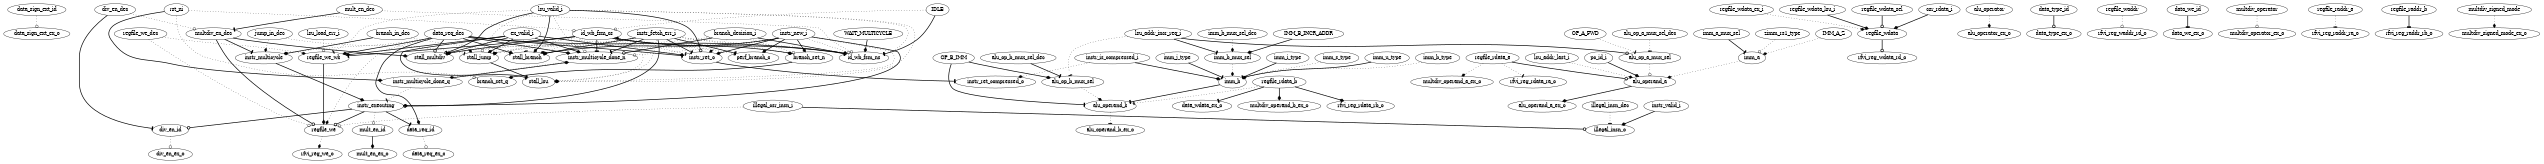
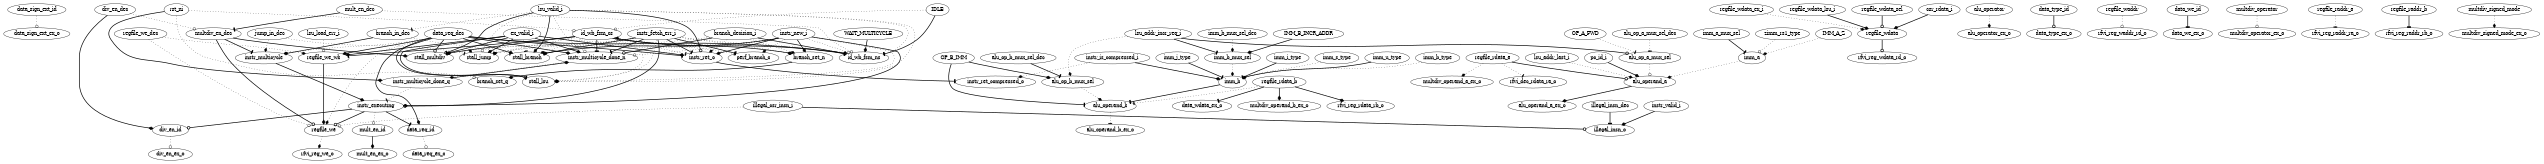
(428, 16) -> (473, 20)
(1088, 43) -> (1088, 43)
(771, 45) -> (771, 45)
(775, 45) -> (775, 45)
(504, 68) -> (399, 64)
(1533, 82) -> (1533, 82)
(81, 90) -> (81, 90)
(1610, 117) -> (1610, 117)
